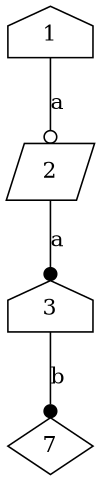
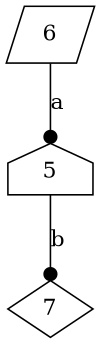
(50, 35) -> none
(50, 172) -> (50, 35)
(50, 309) -> (50, 172)
